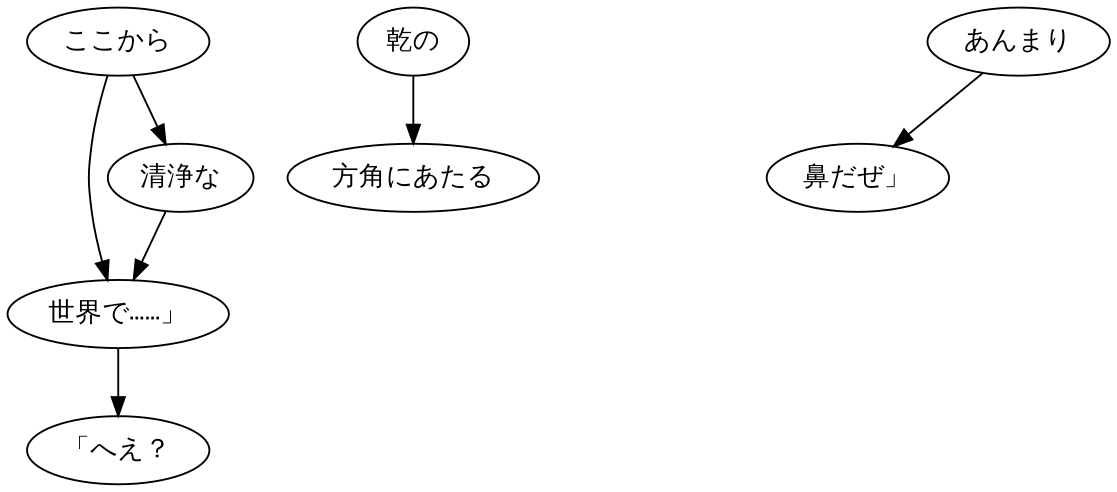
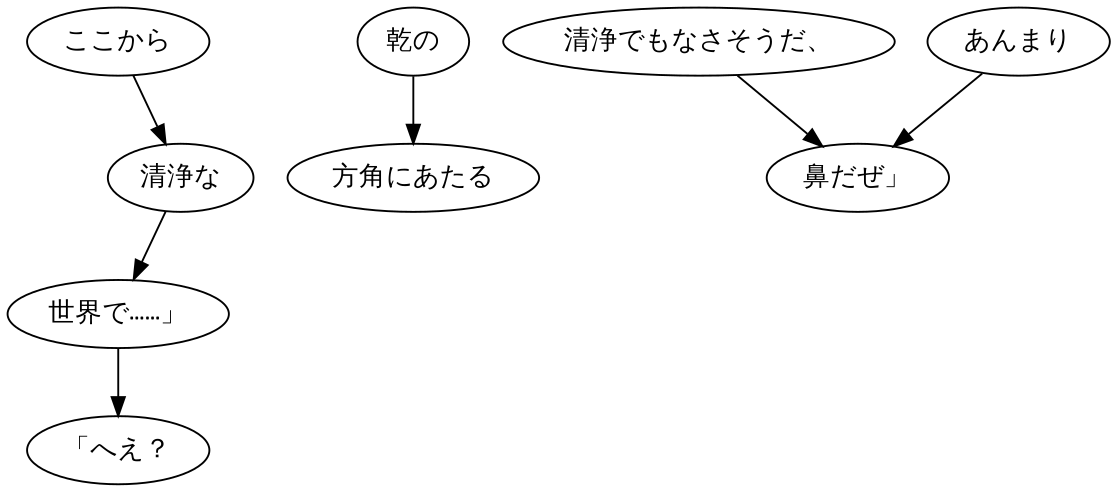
none -> (699, 42)
(89, 168) -> none
